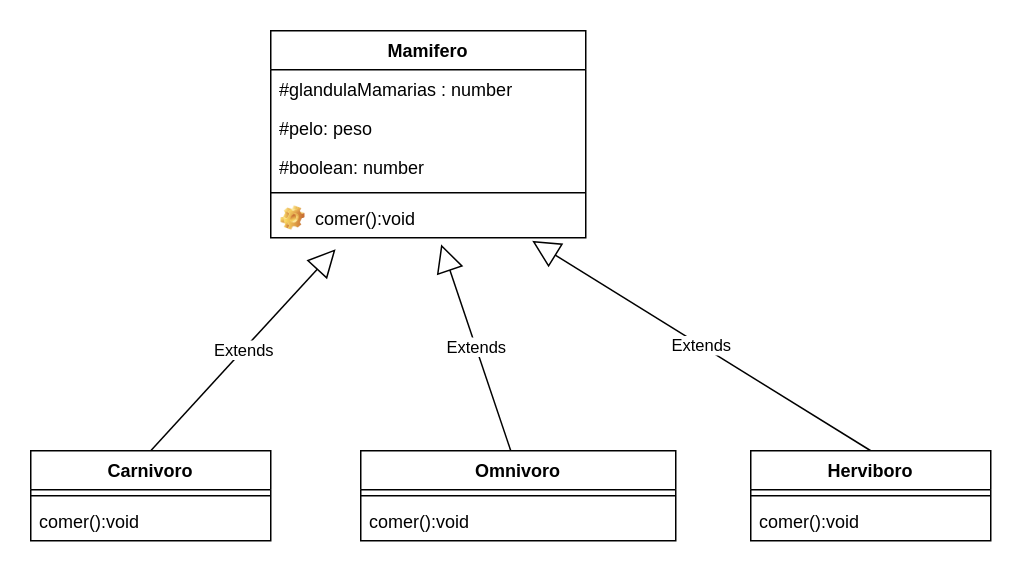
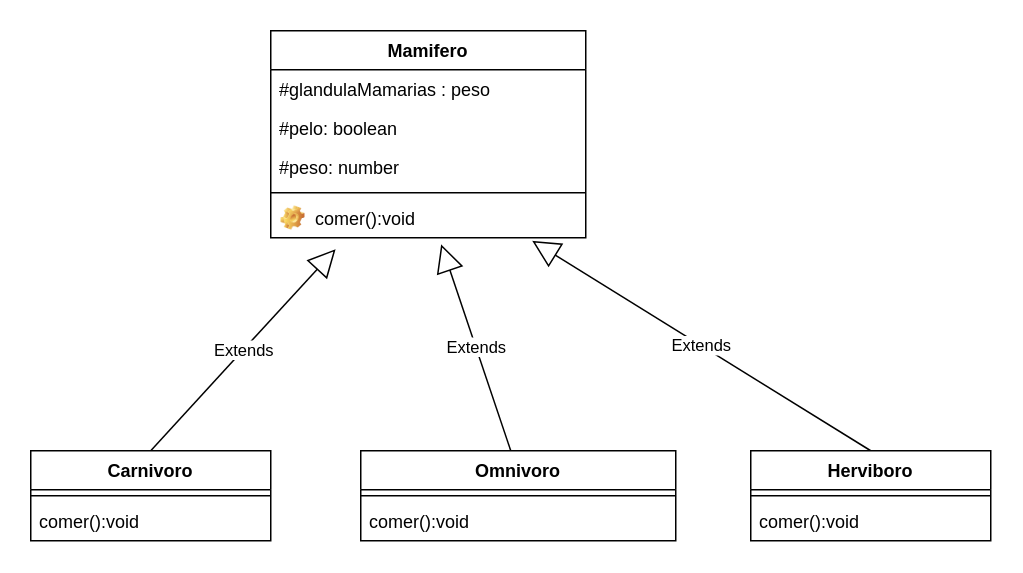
(396, 90) -> (386, 90)
(327, 129) -> (340, 129)
(353, 168) -> (340, 168)
